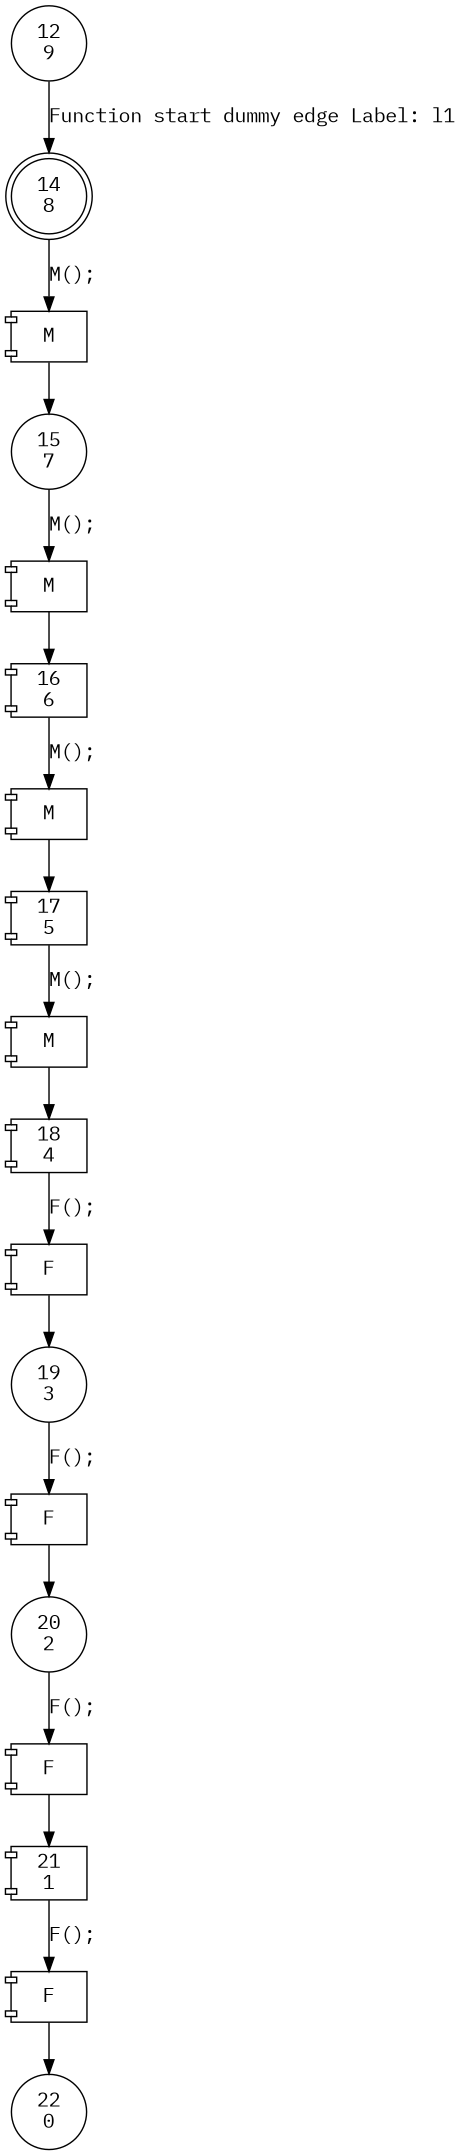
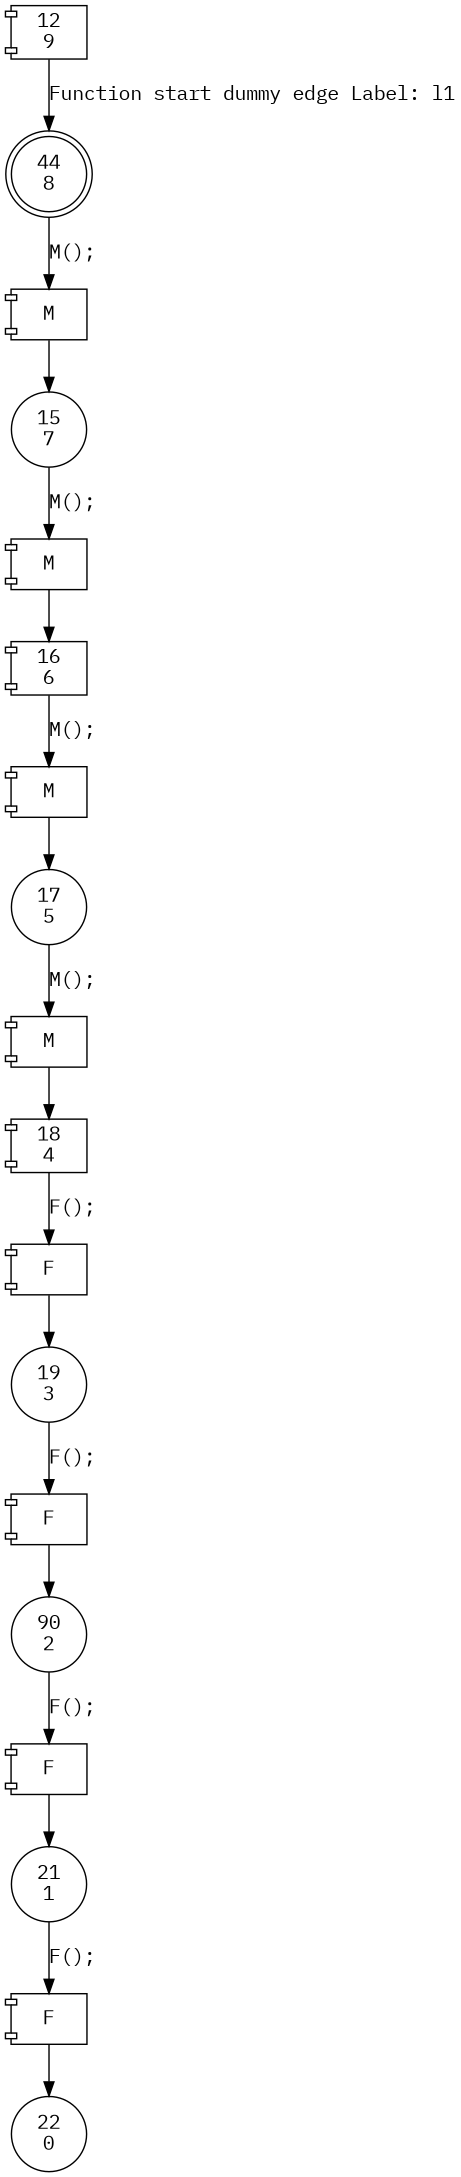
(49, 43) -> (49, 32)
(49, 196) -> (49, 174)
(49, 918) -> (49, 907)
(49, 1634) -> (49, 1634)
(49, 1873) -> (49, 1884)
